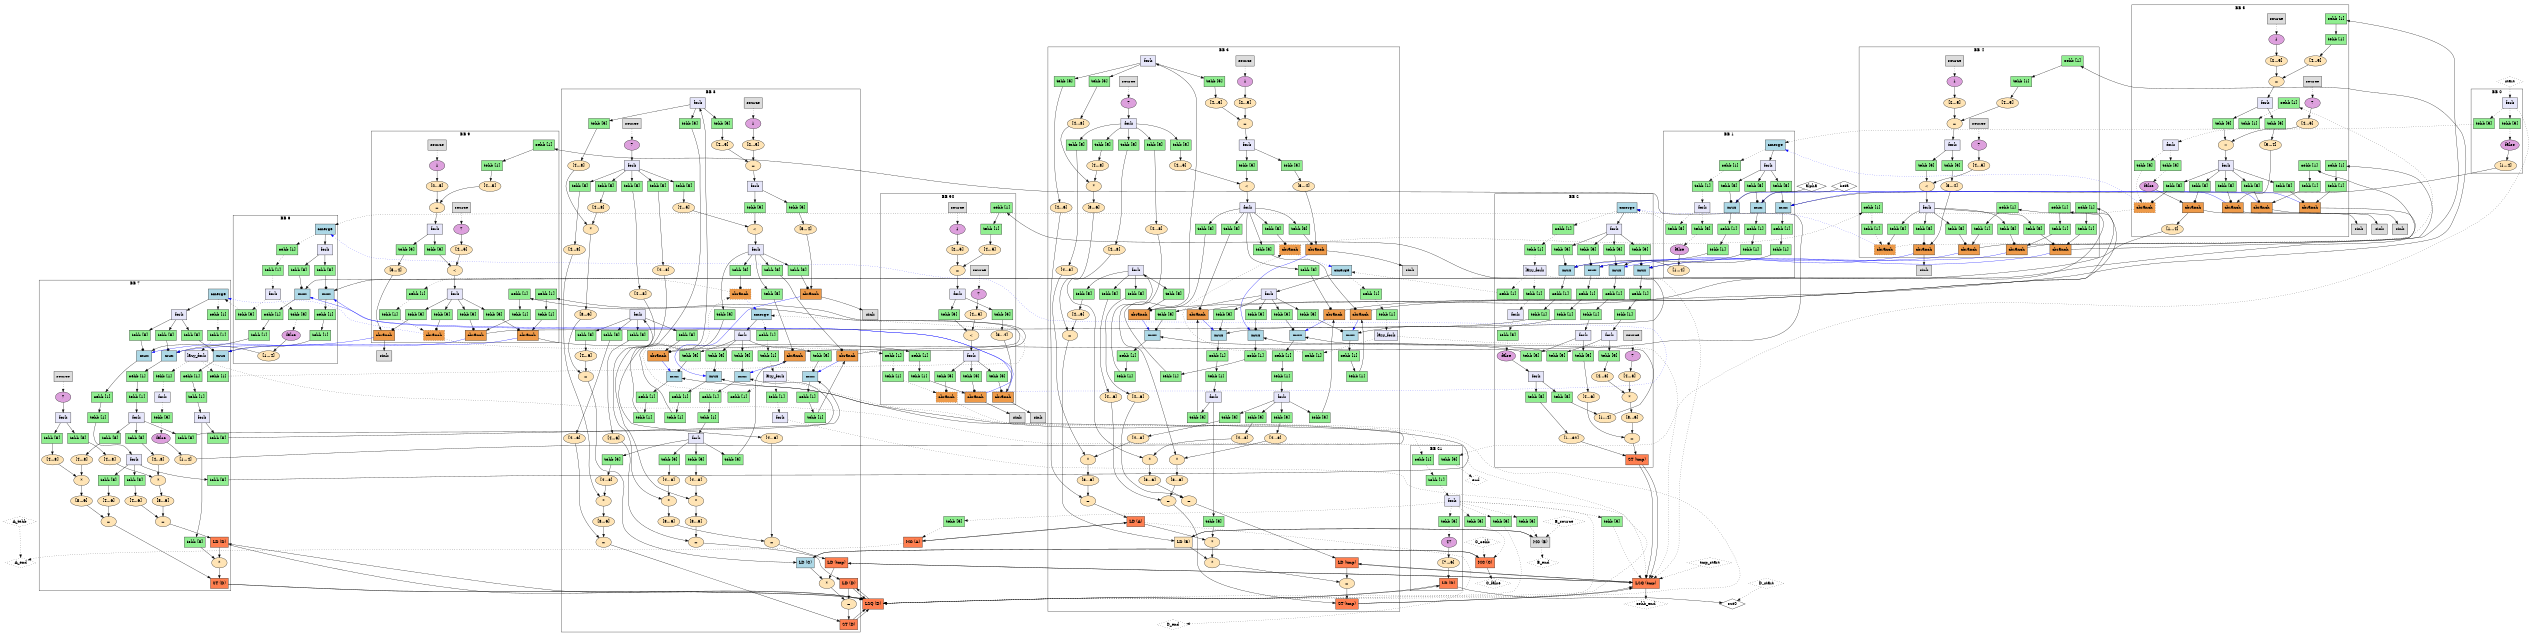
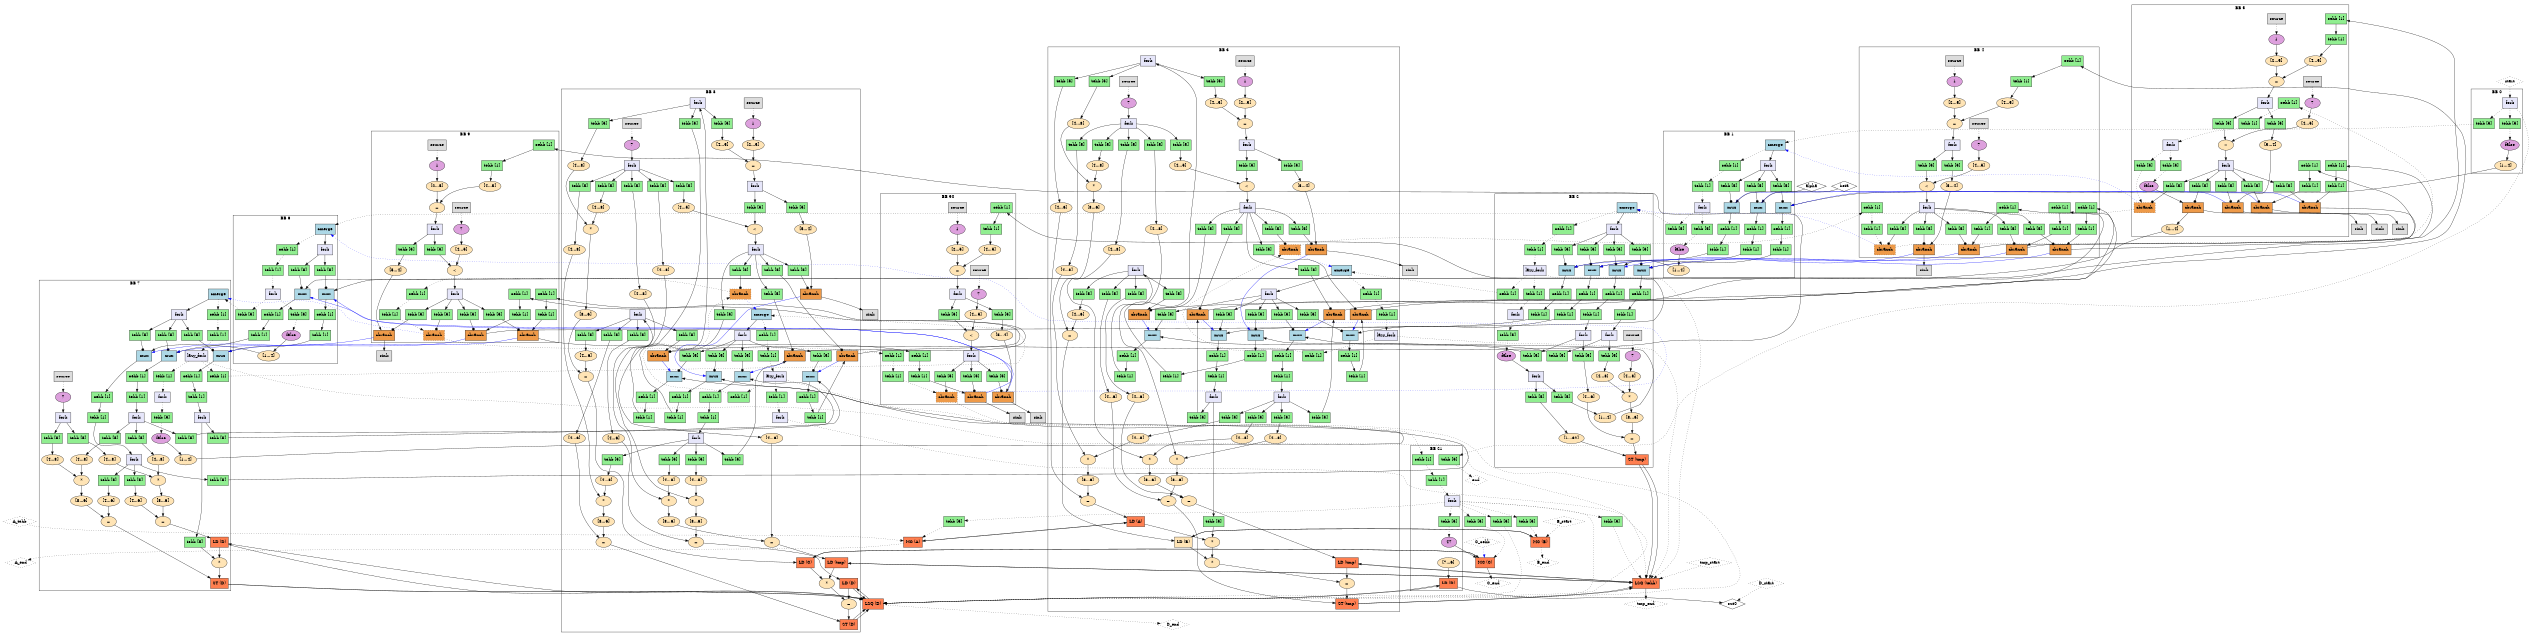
(1564, 522) -> (1564, 522)
(20, 541) -> (464, 535)
(1540, 542) -> (1540, 542)
(1449, 550) -> (1460, 549)
(1484, 551) -> (1484, 551)
(1460, 557) -> (1021, 614)
(805, 563) -> (805, 563)
(1493, 583) -> (1493, 583)
(1646, 583) -> (1646, 583)
(1646, 604) -> (1646, 604)
